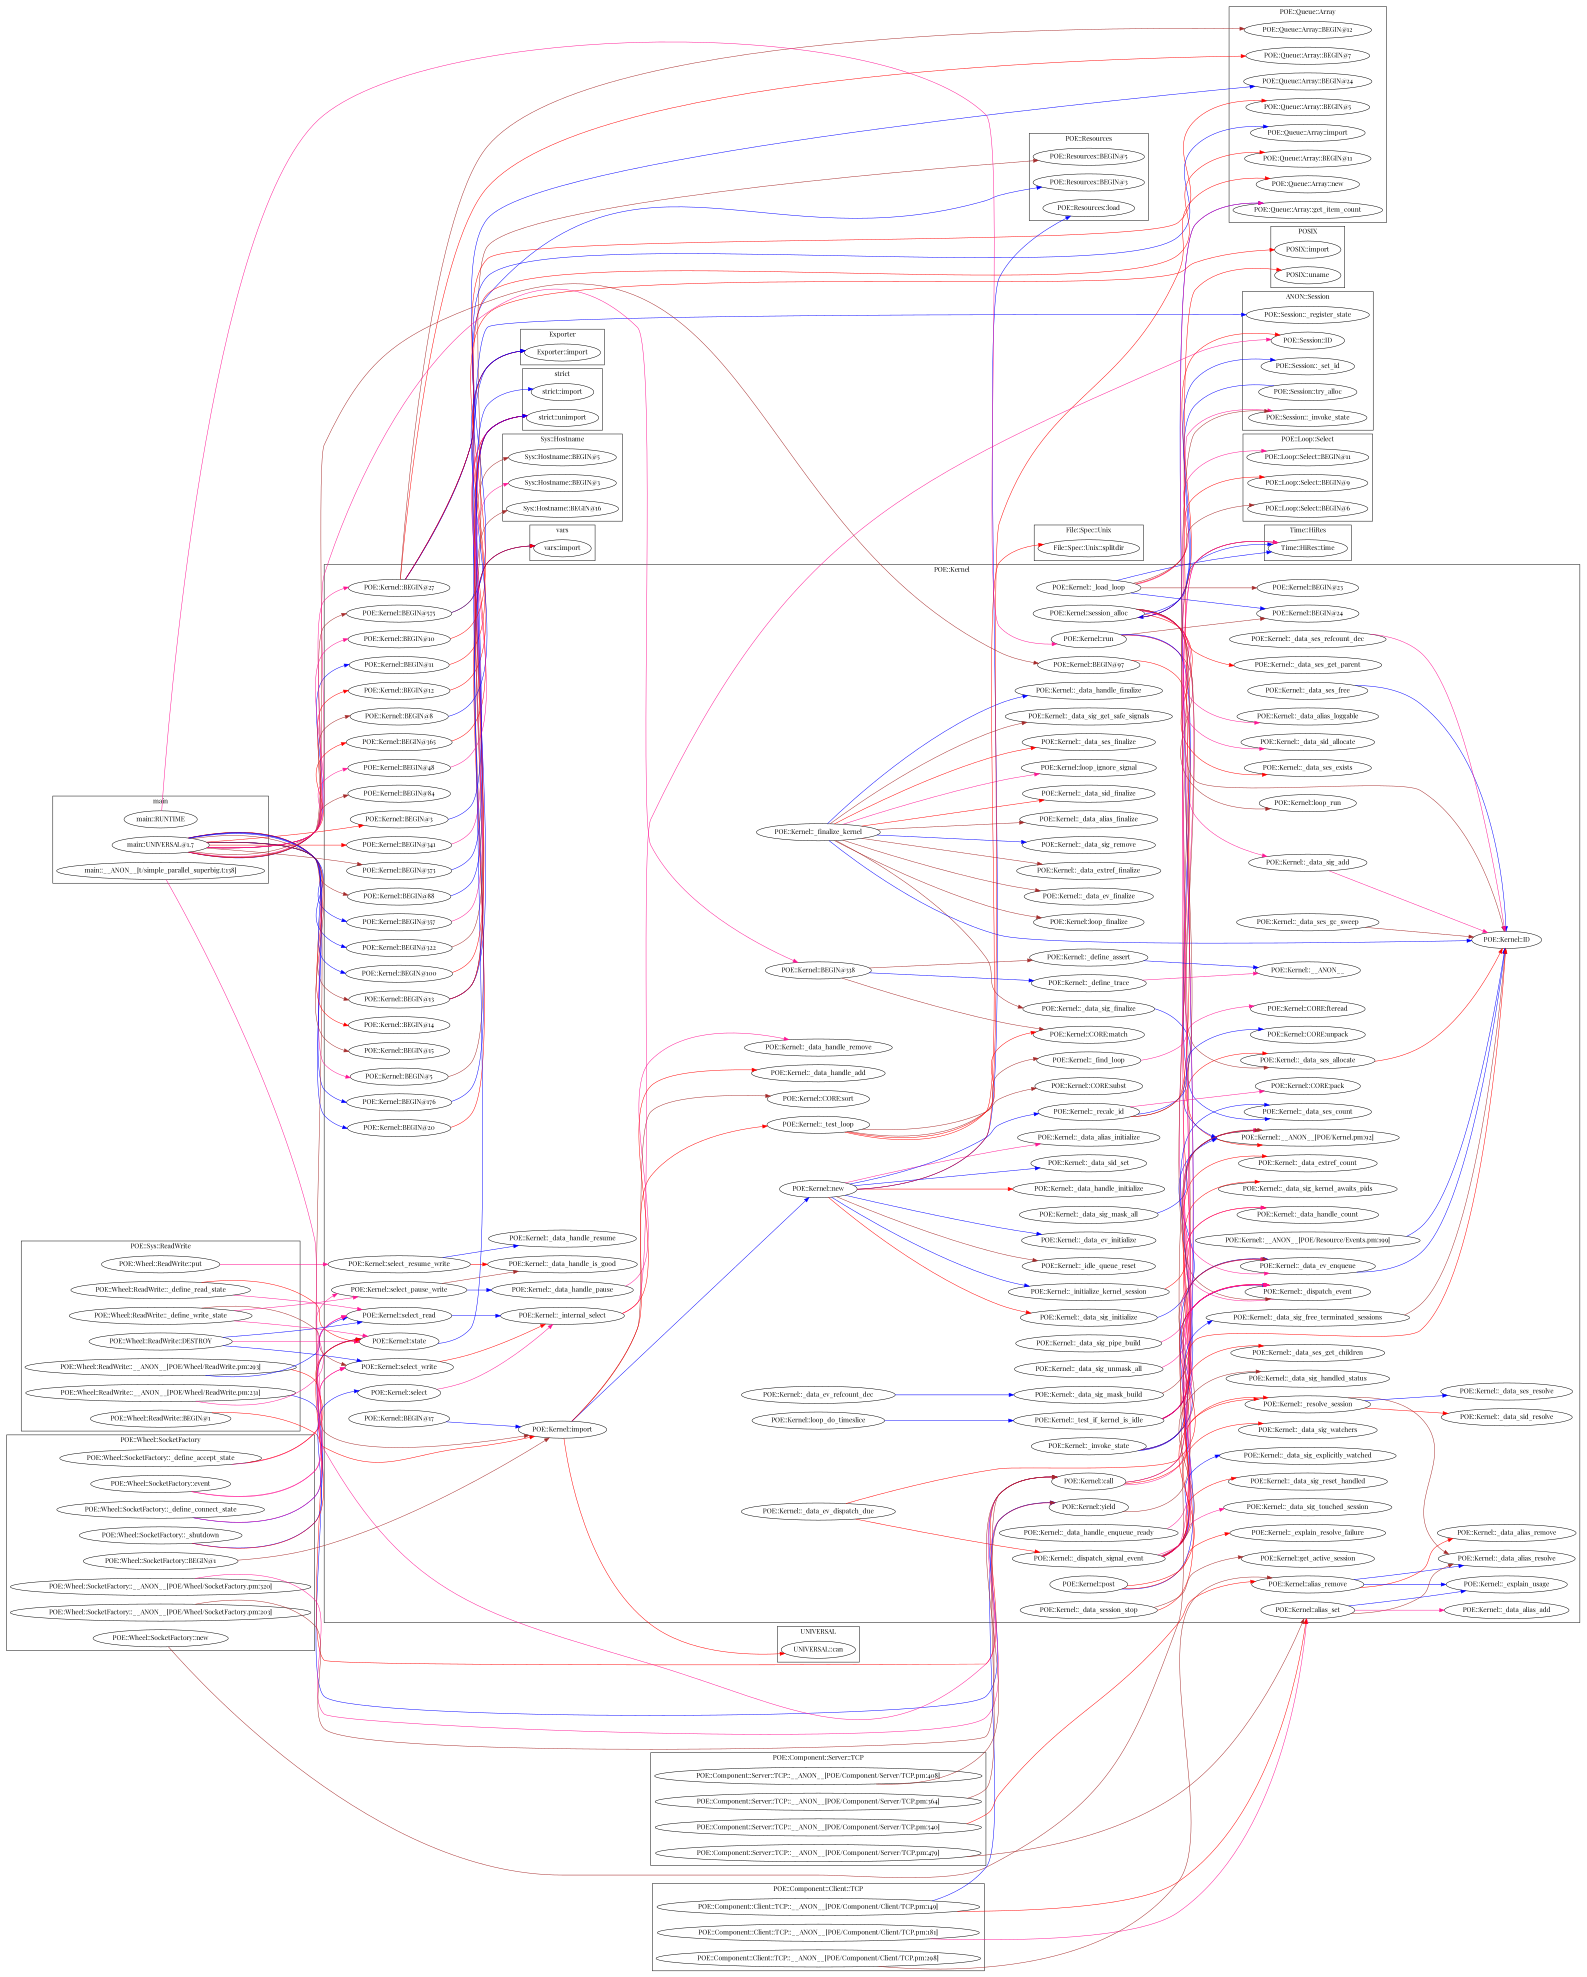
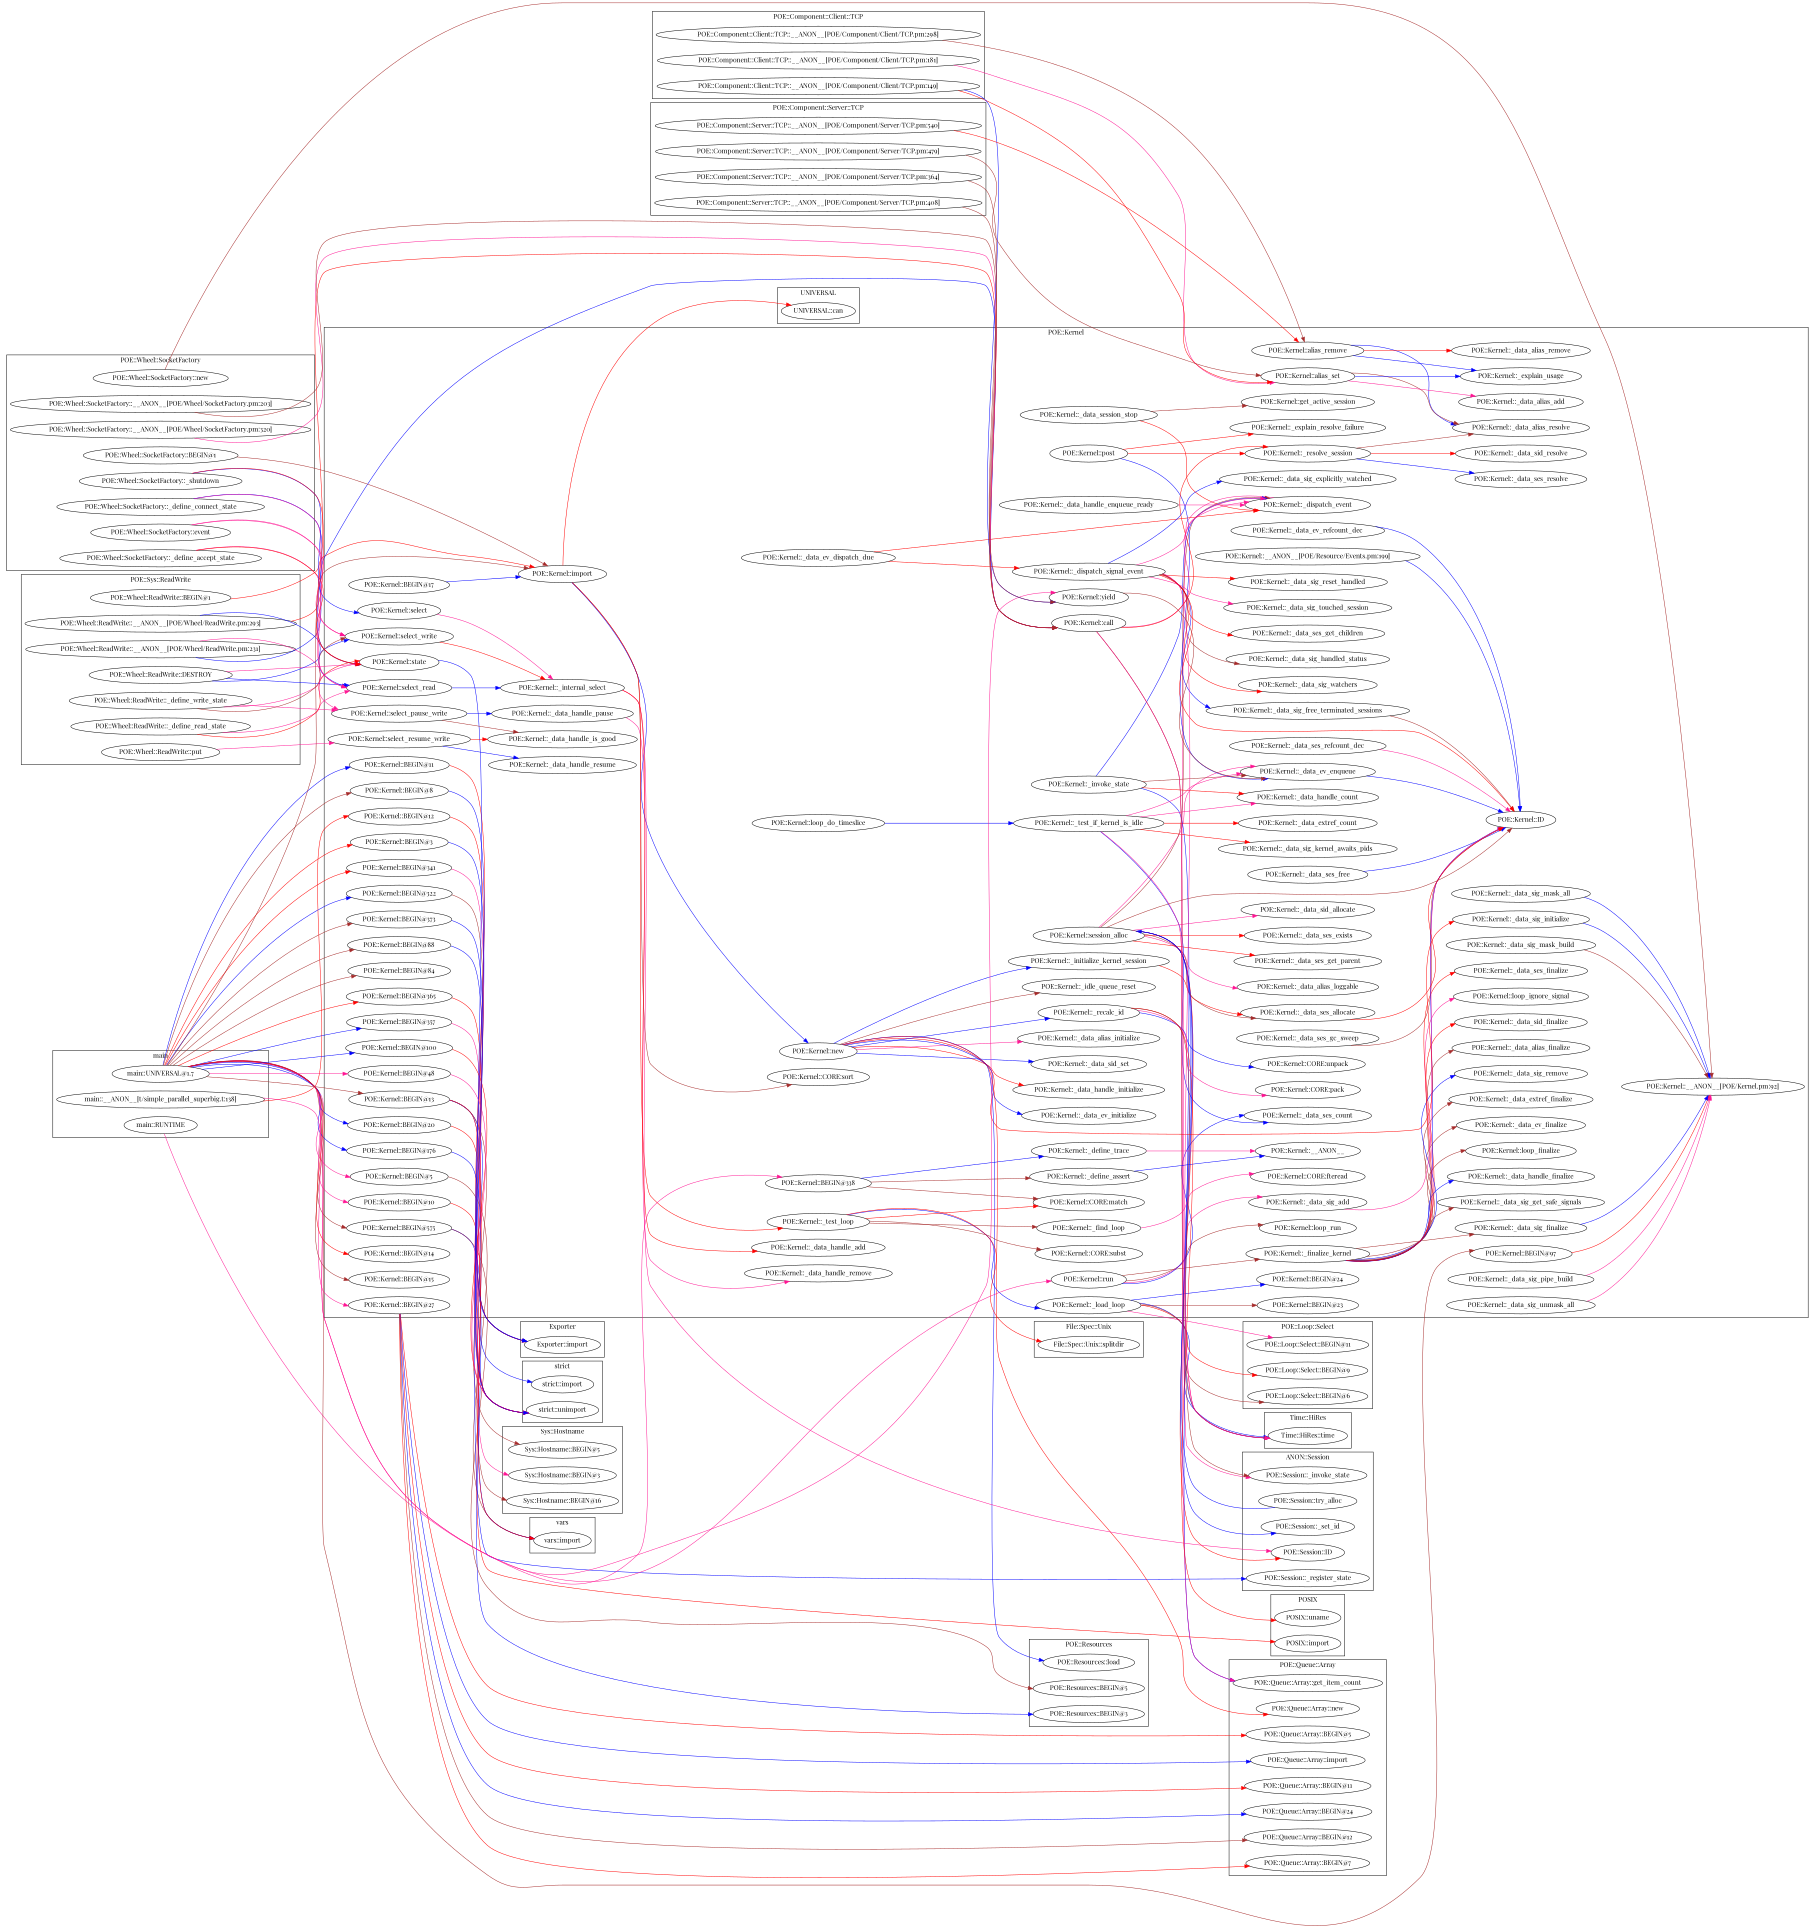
(1191, 627) -> (1195, 1267)
(320, 823) -> (320, 974)
none -> (968, 1223)
(952, 1395) -> (1488, 642)
